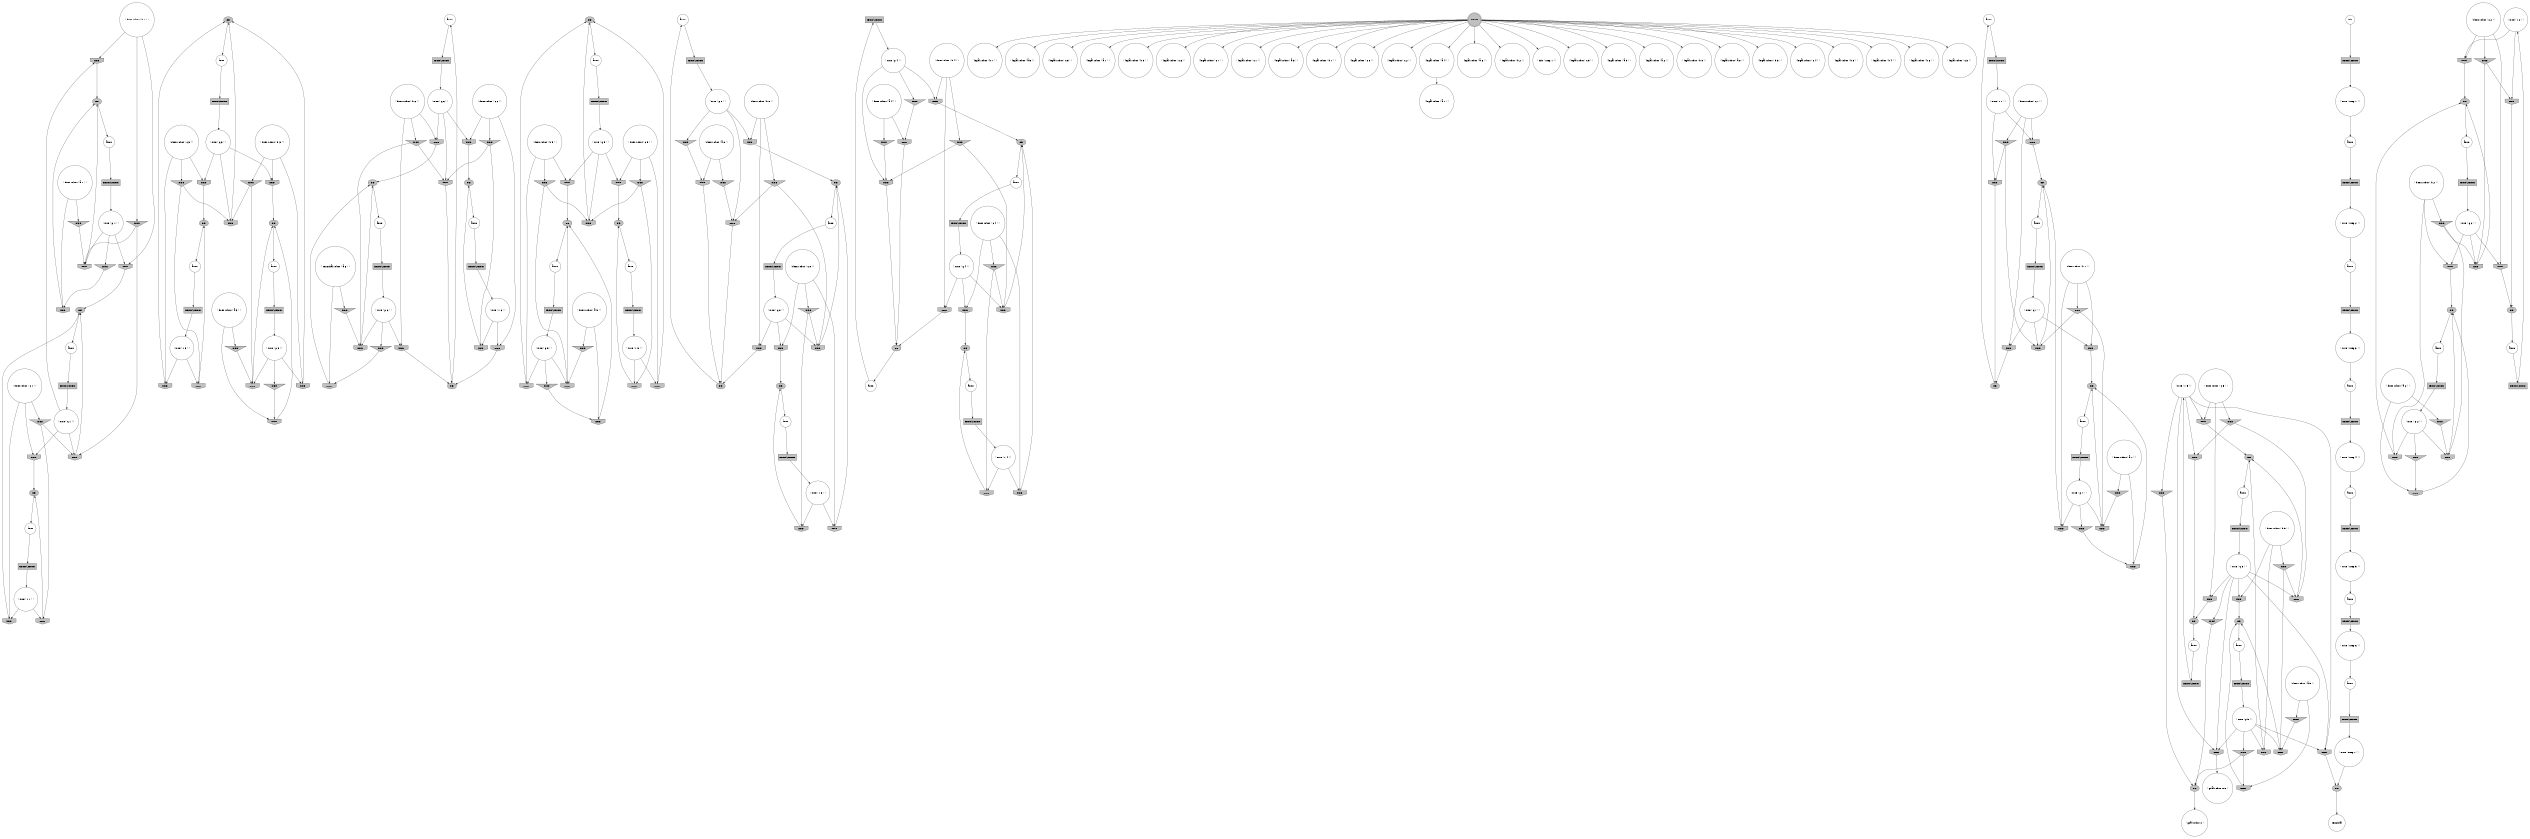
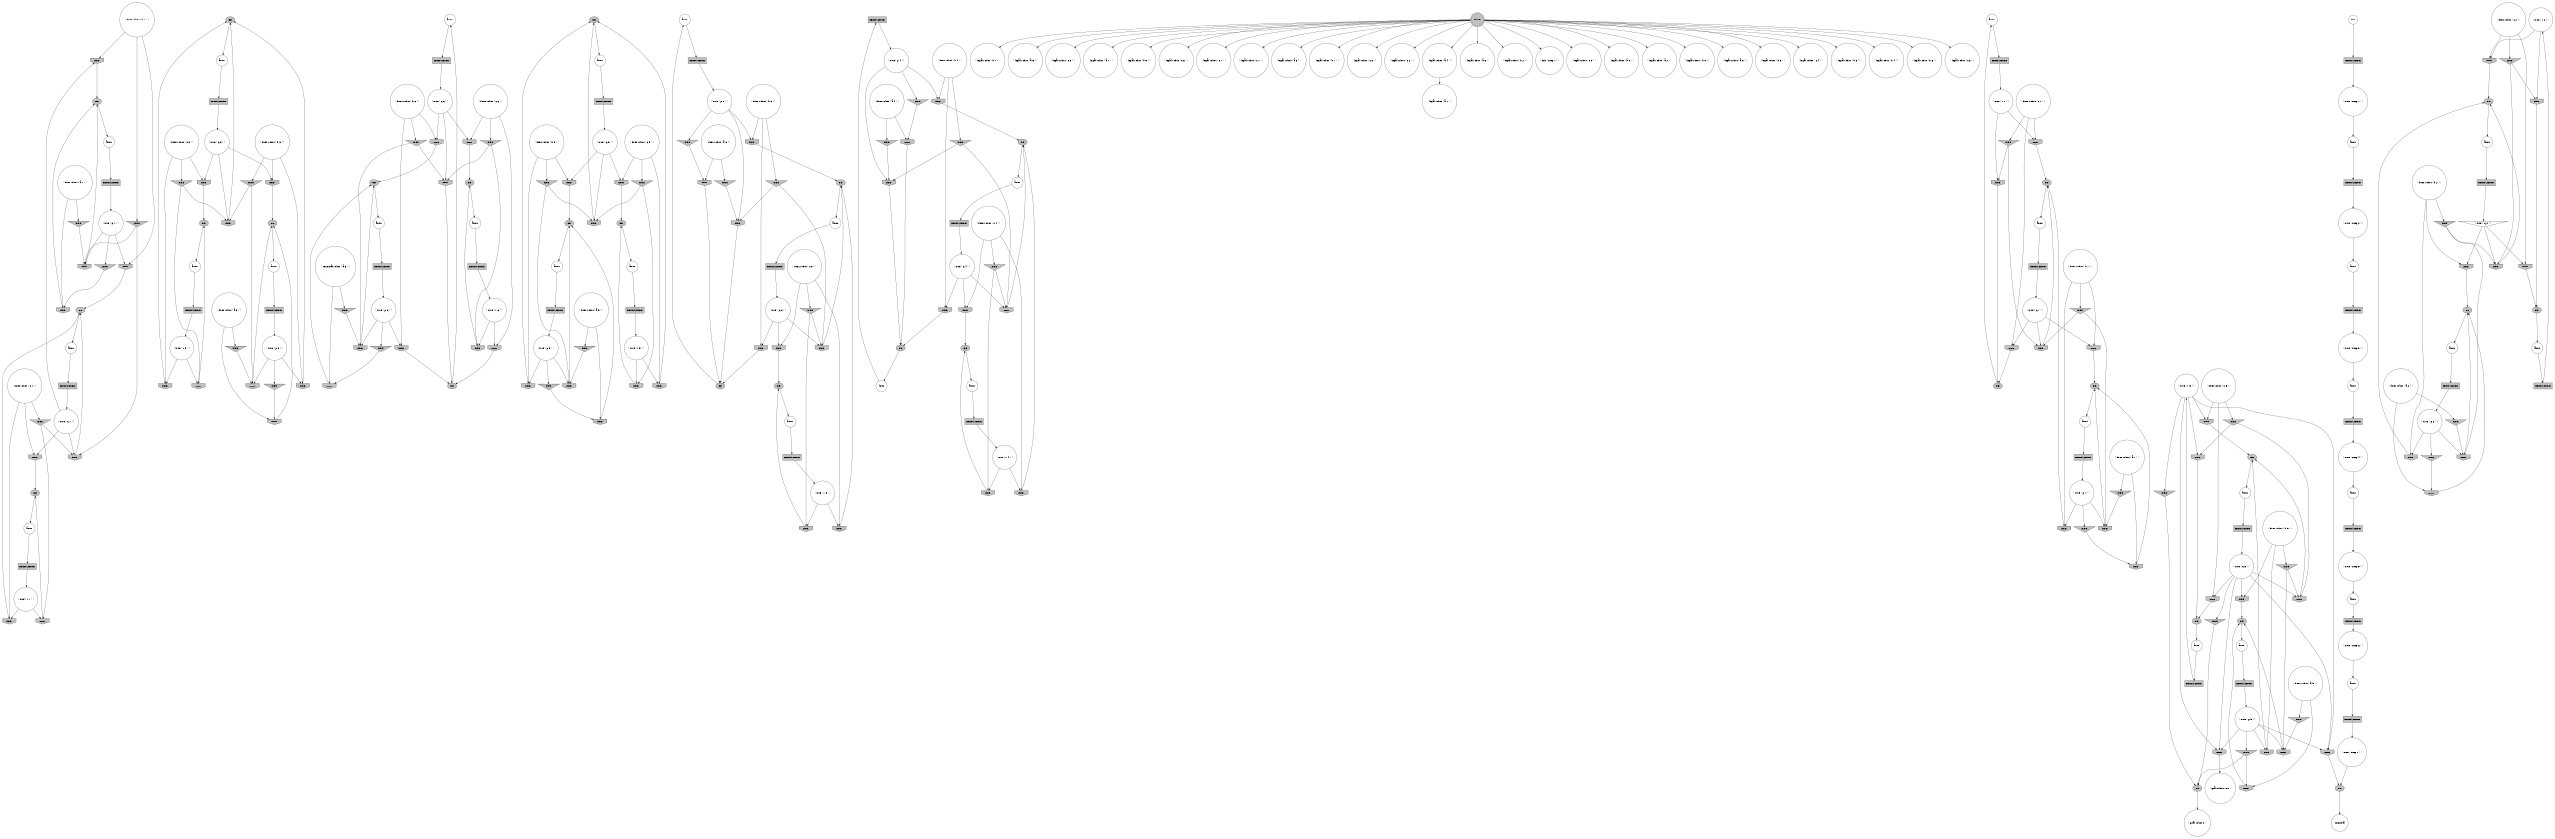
(2468, 223) -> (2483, 223)
